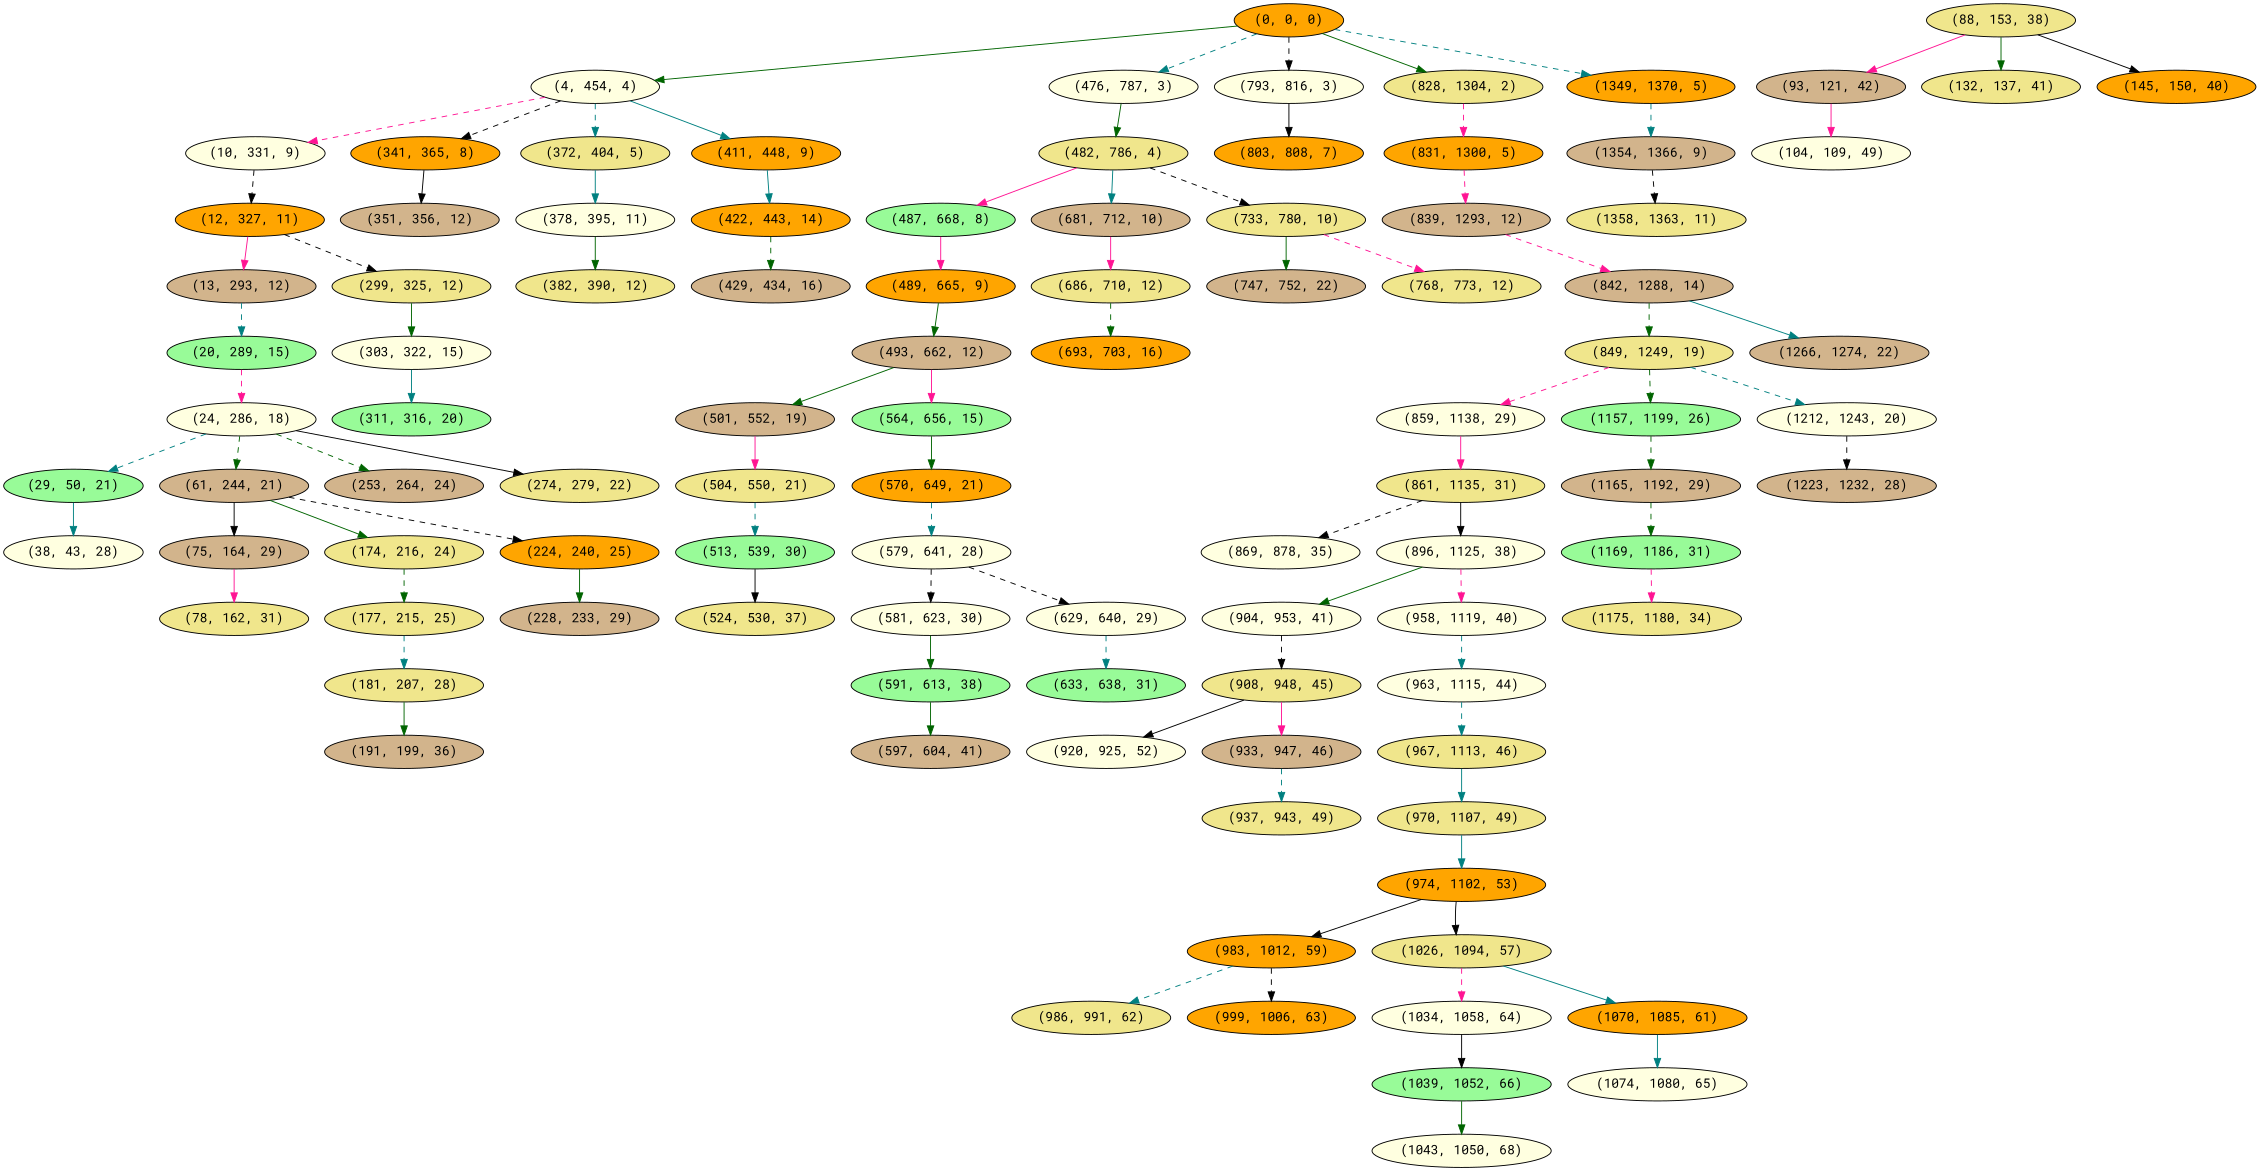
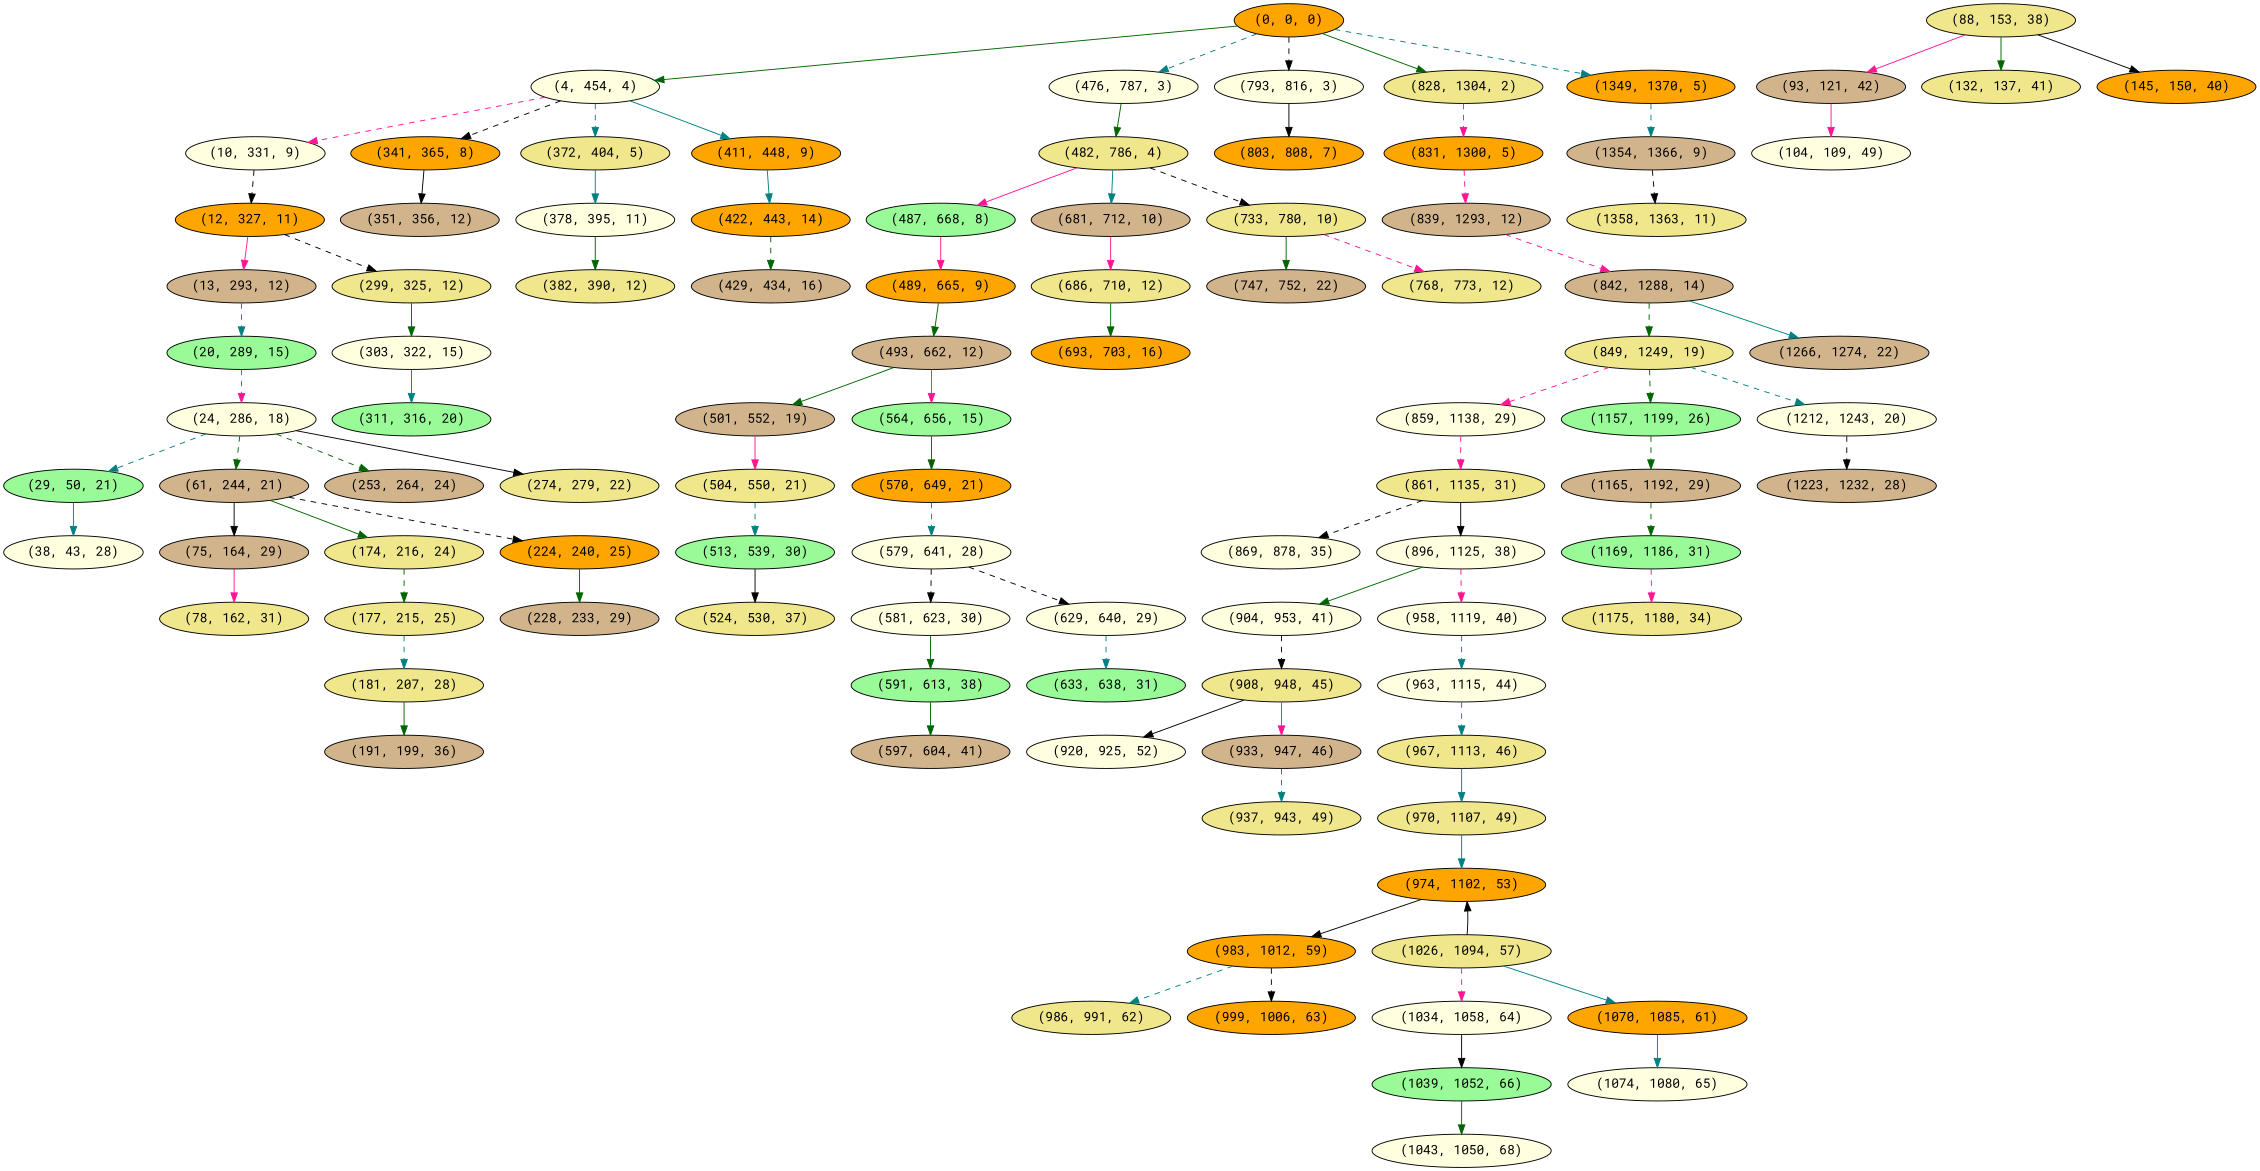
(1111, 315) -> (1111, 315)
(1461, 448) -> (1461, 448)
(1455, 914) -> (1468, 923)
